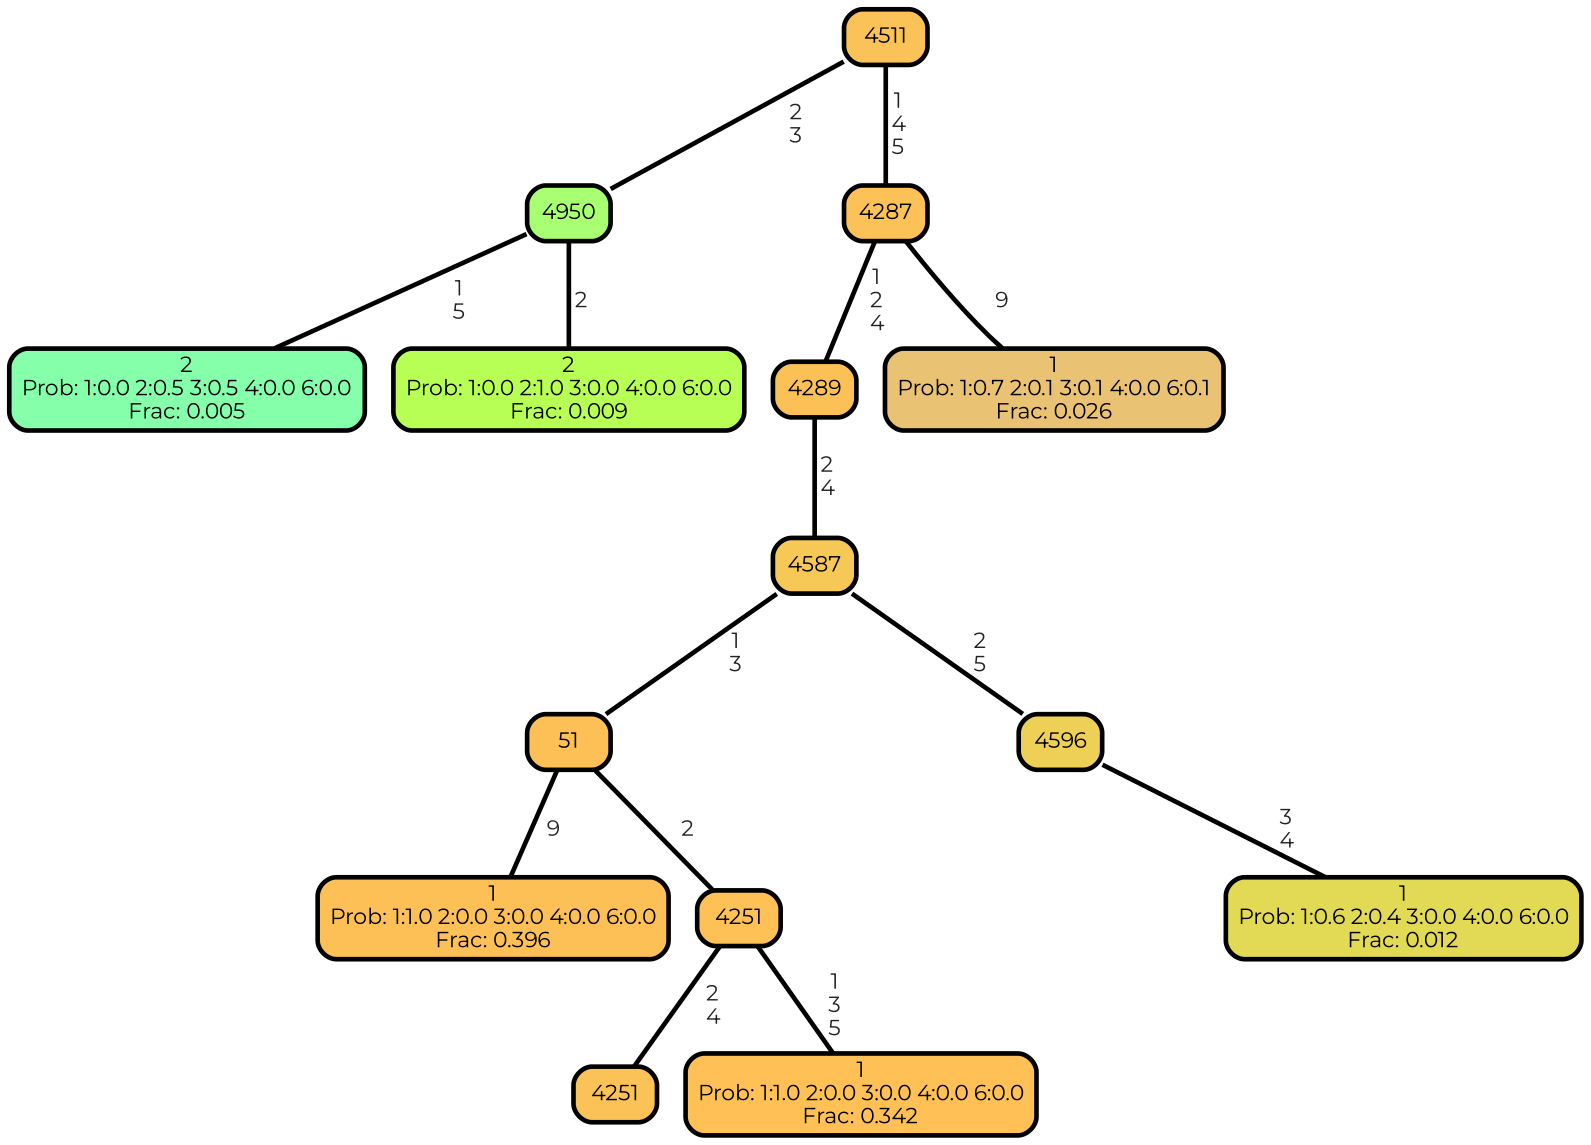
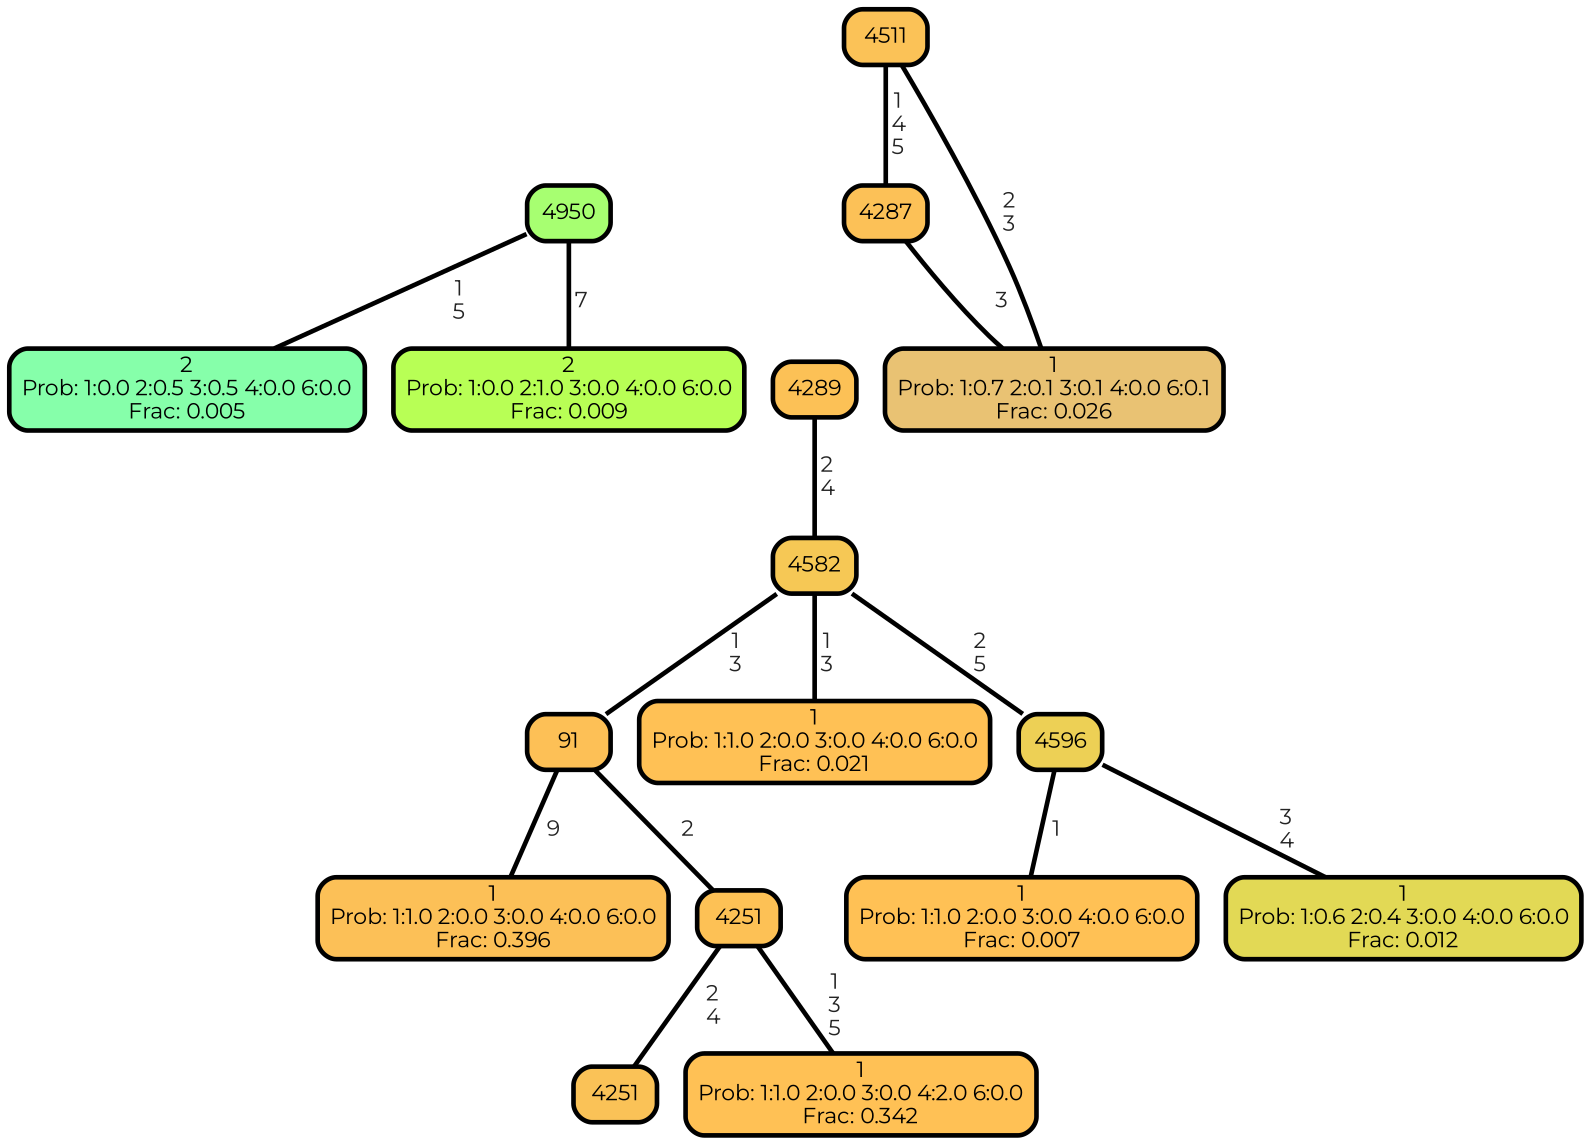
(727, 125) -> (979, 203)
(579, 301) -> (579, 301)
(850, 301) -> none
(999, 301) -> (999, 301)
(815, 566) -> (815, 566)
(569, 742) -> (569, 742)
none -> (815, 742)
none -> (1022, 918)
(861, 1094) -> (861, 1094)
